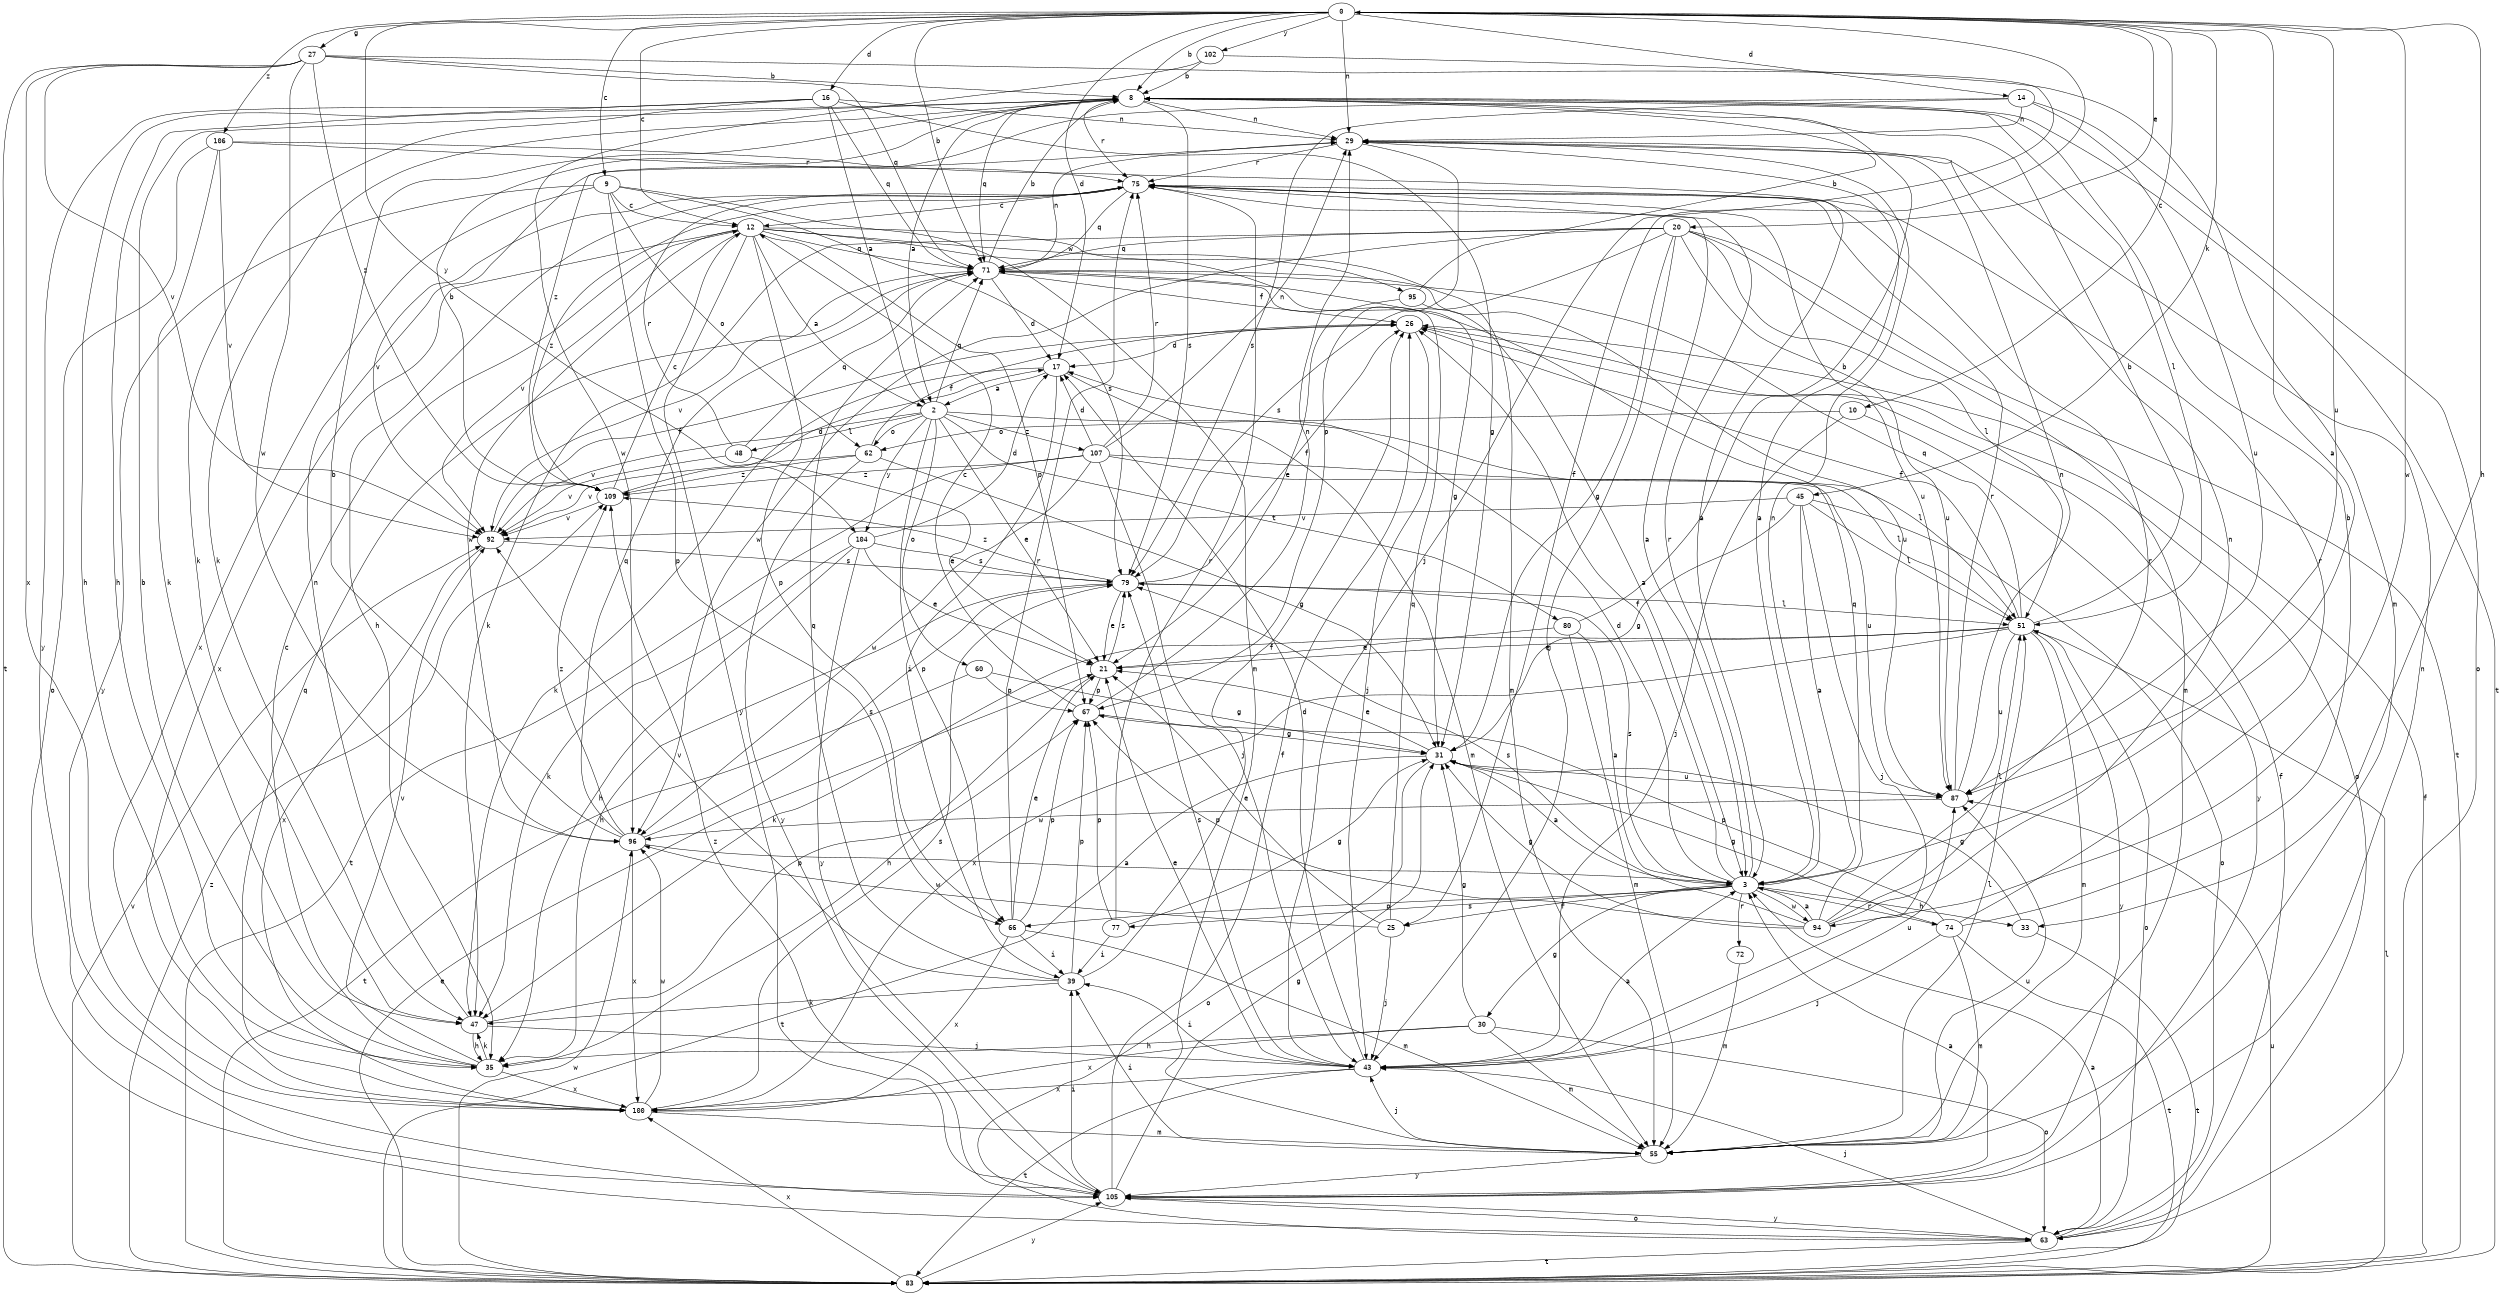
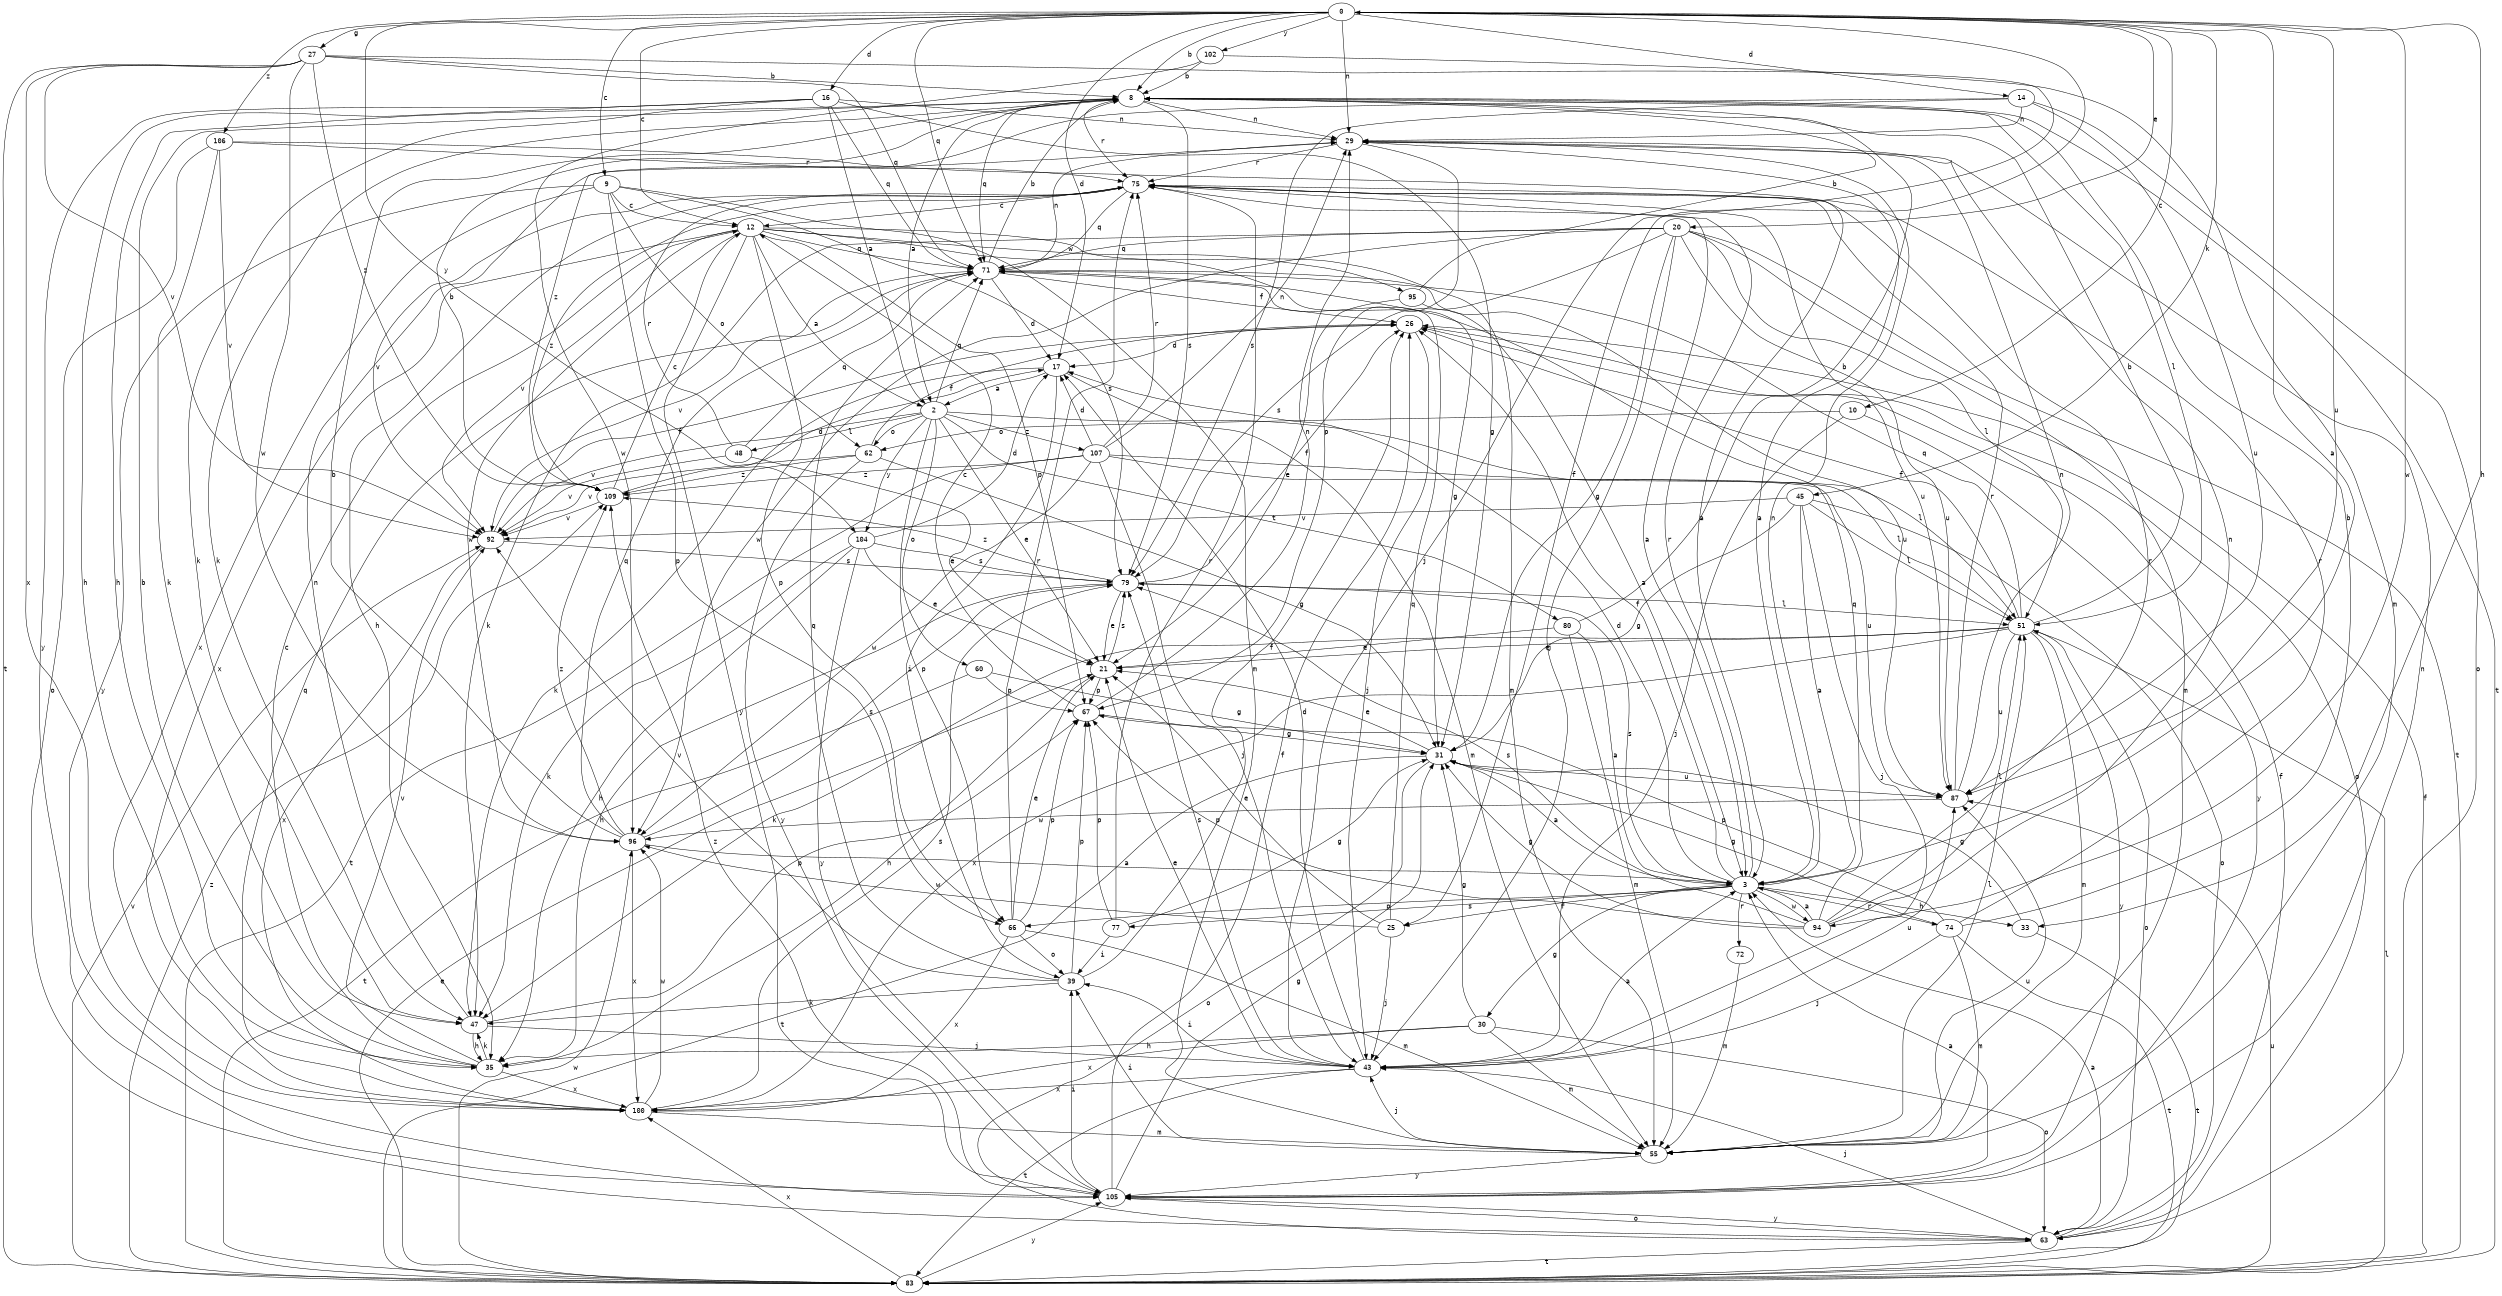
(938, 141) -> (938, 141)
(1053, 955) -> (1053, 955)
